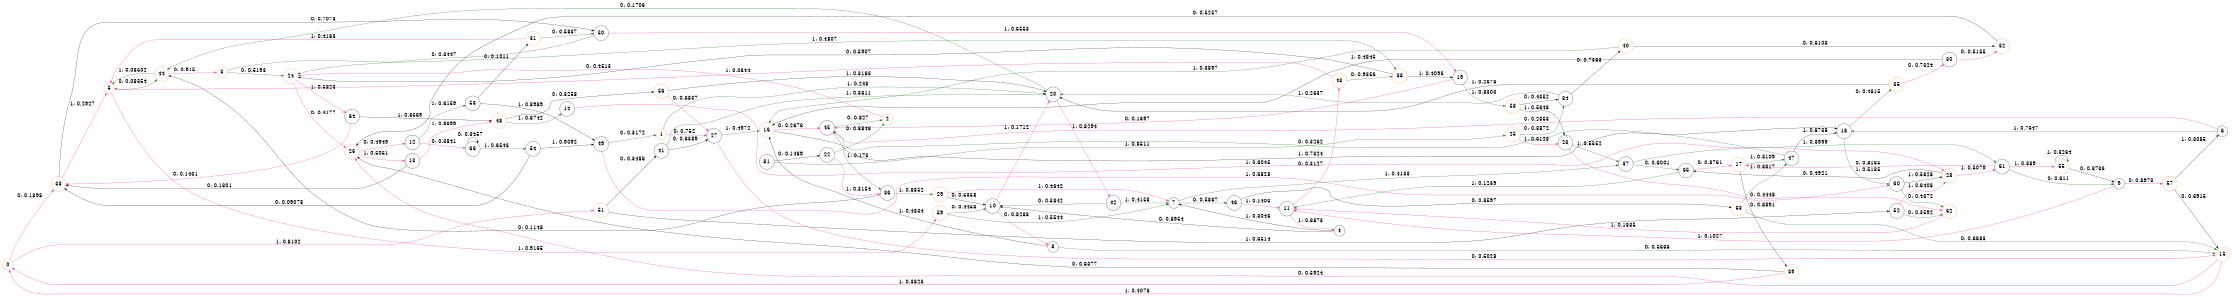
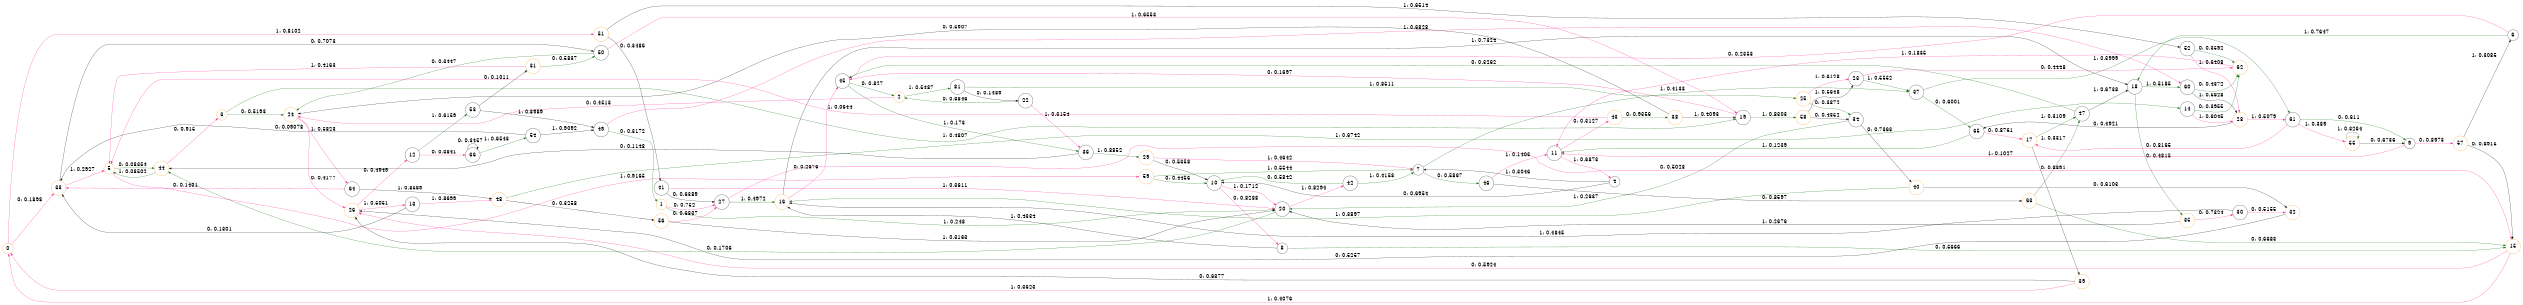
(815, 43) -> (976, 137)
none -> (926, 92)
(847, 97) -> (971, 189)
none -> (2229, 110)
